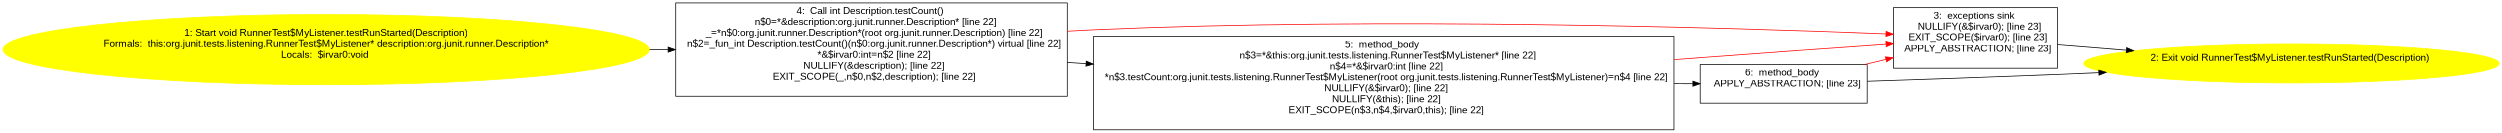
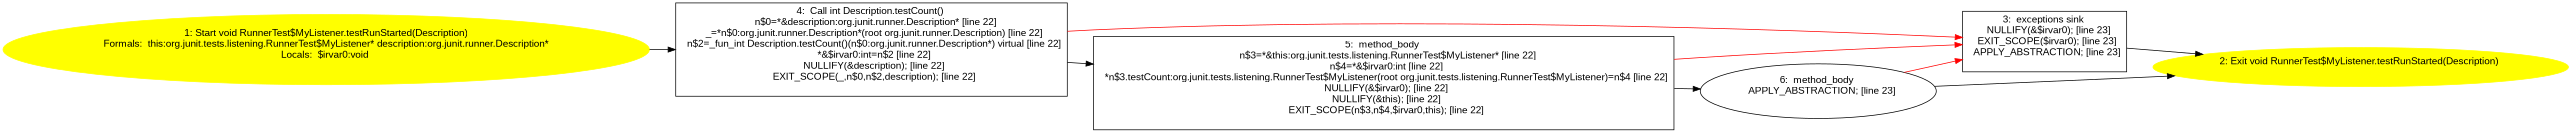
(1784, 84) -> (1818, 91)
